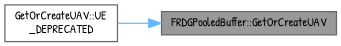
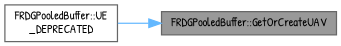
(61, 23) -> (61, 23)
